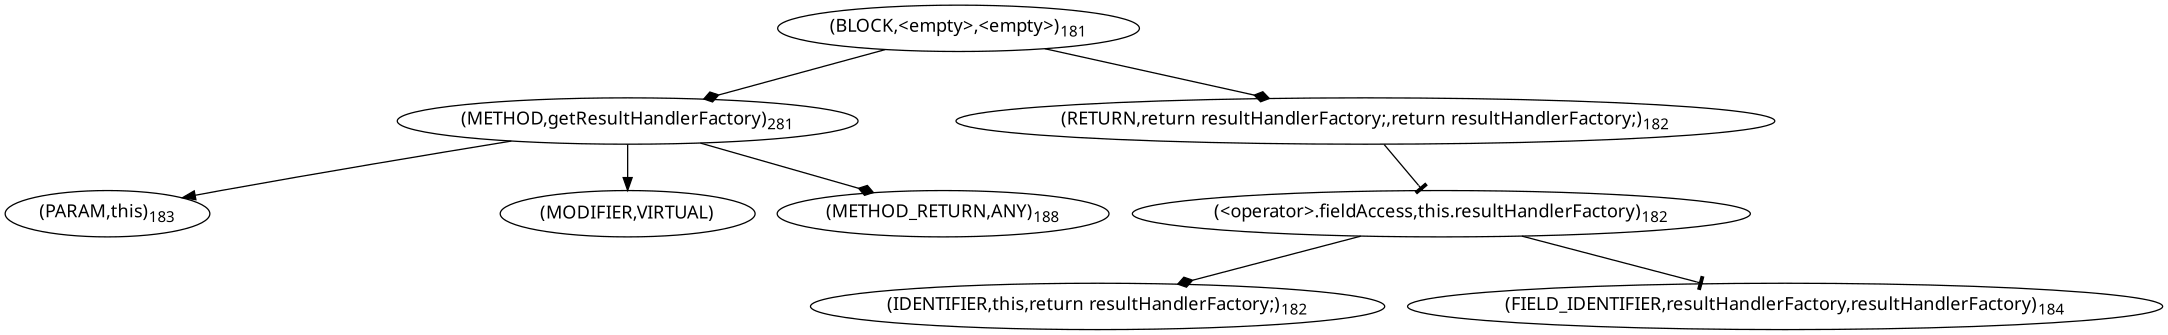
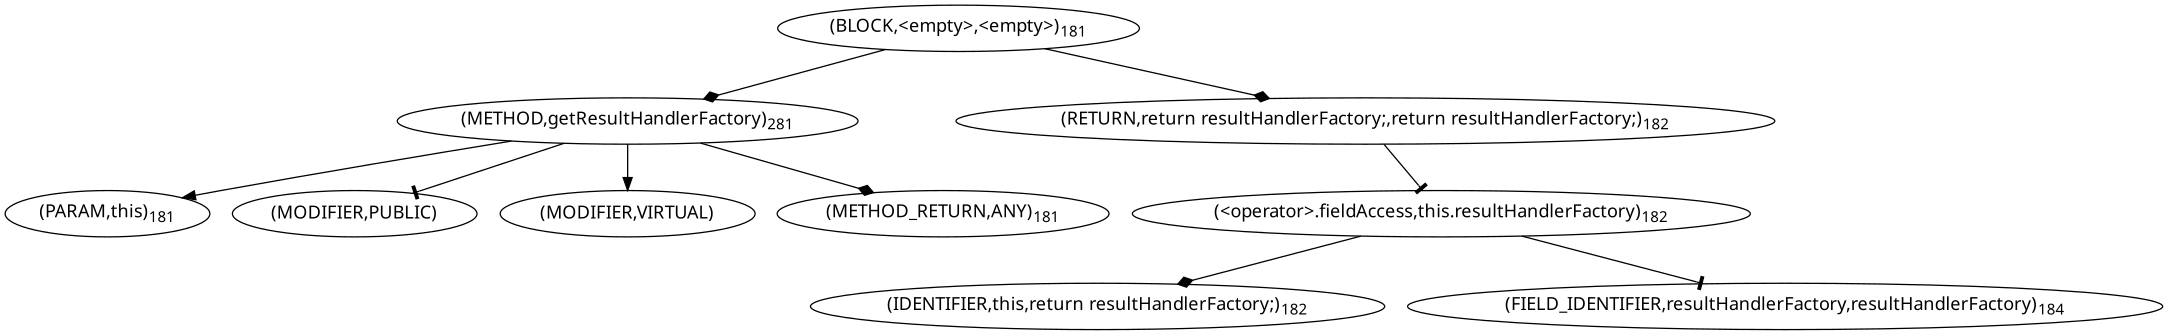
(162, 212) -> (162, 212)
(1047, 212) -> (1047, 212)
none -> (355, 214)
